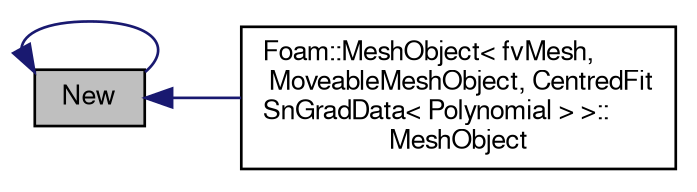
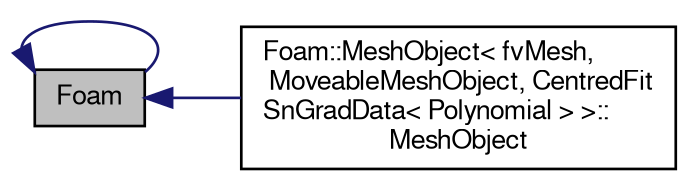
(90, 98) -> (90, 98)
